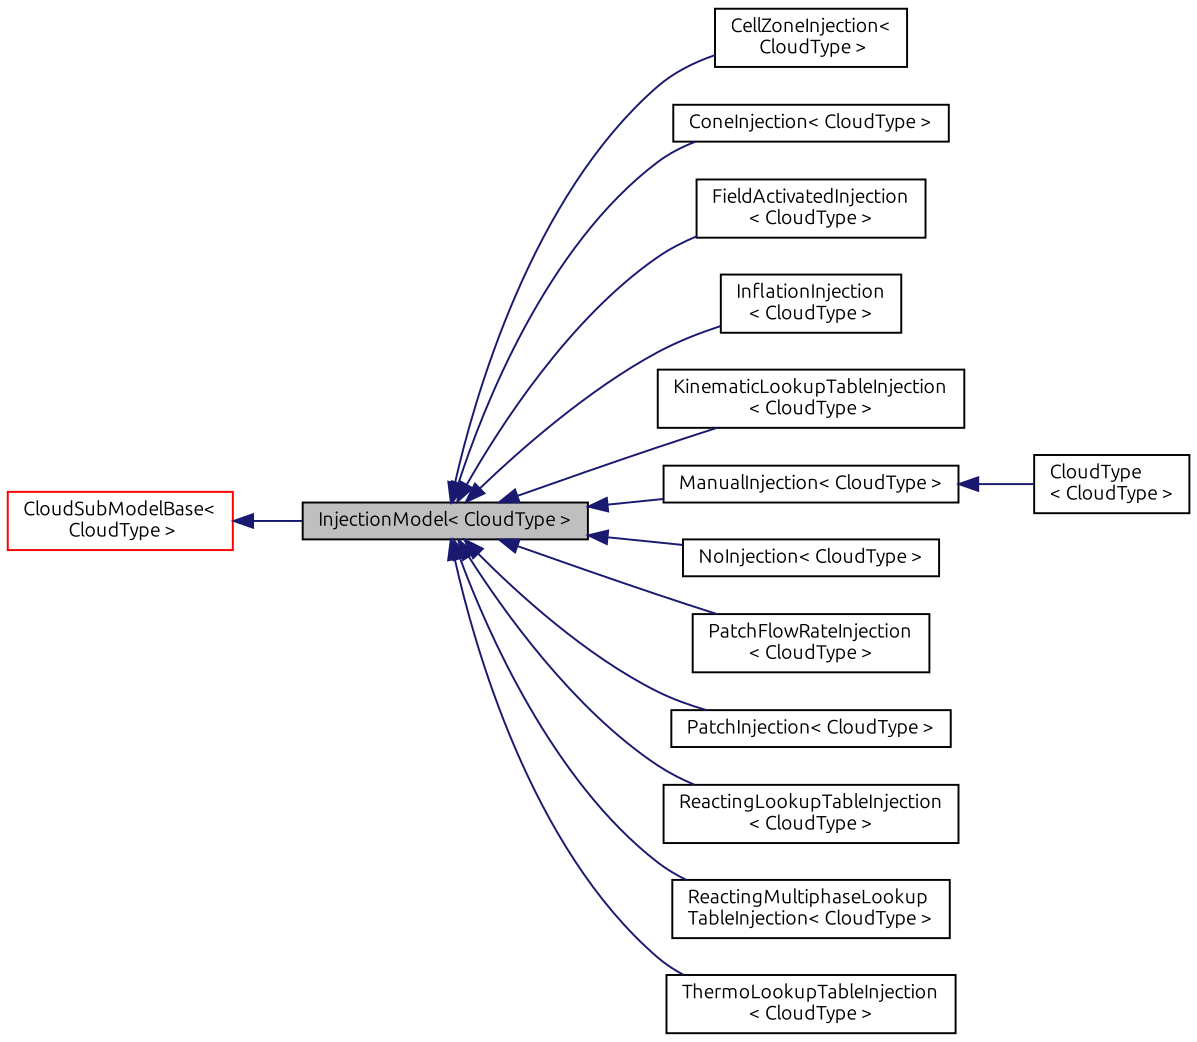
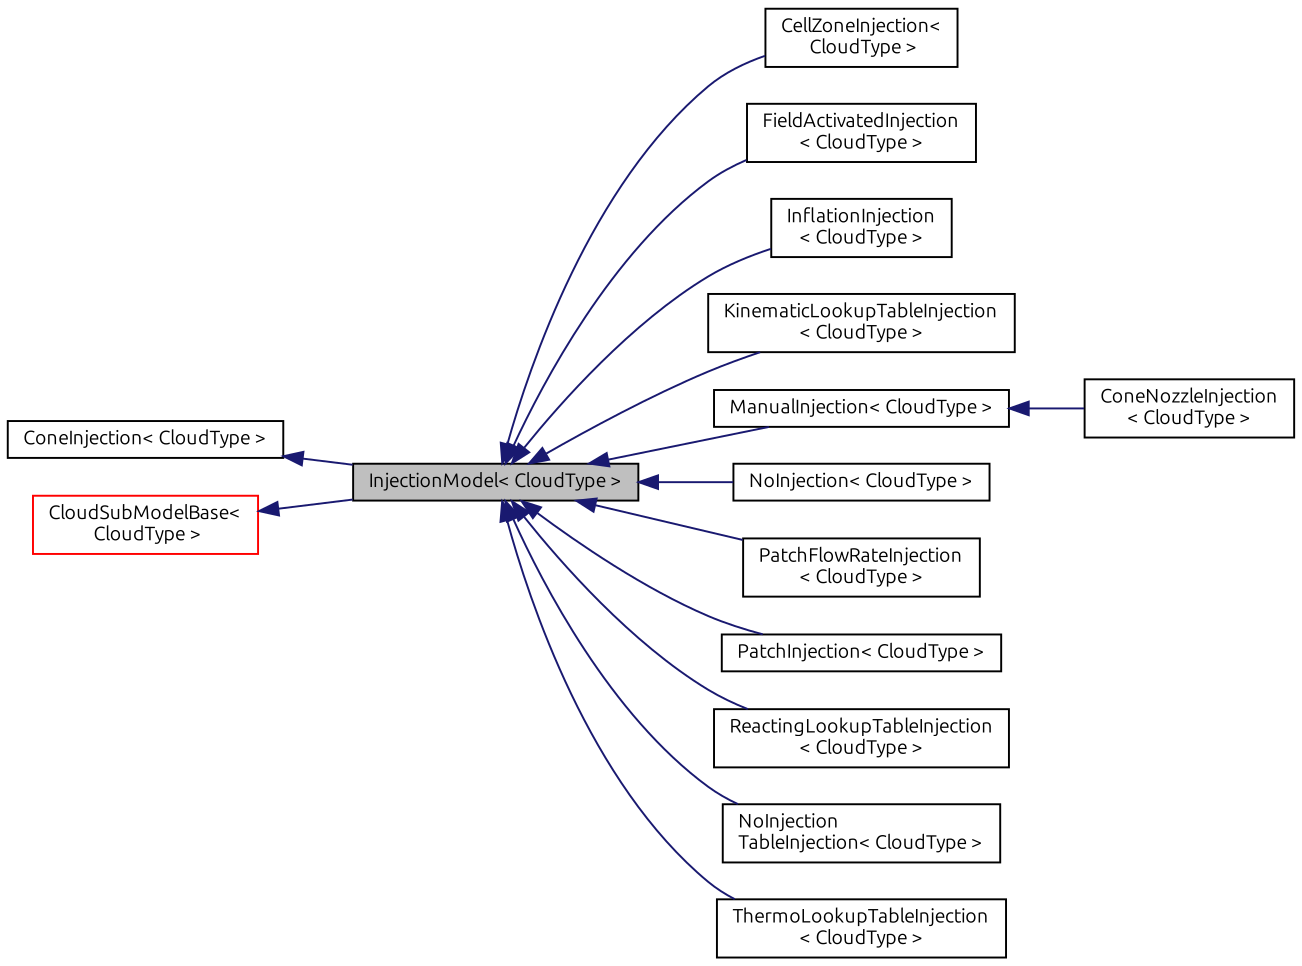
(547, 290) -> (328, 462)
(1112, 484) -> (1189, 408)
(811, 909) -> (861, 833)
